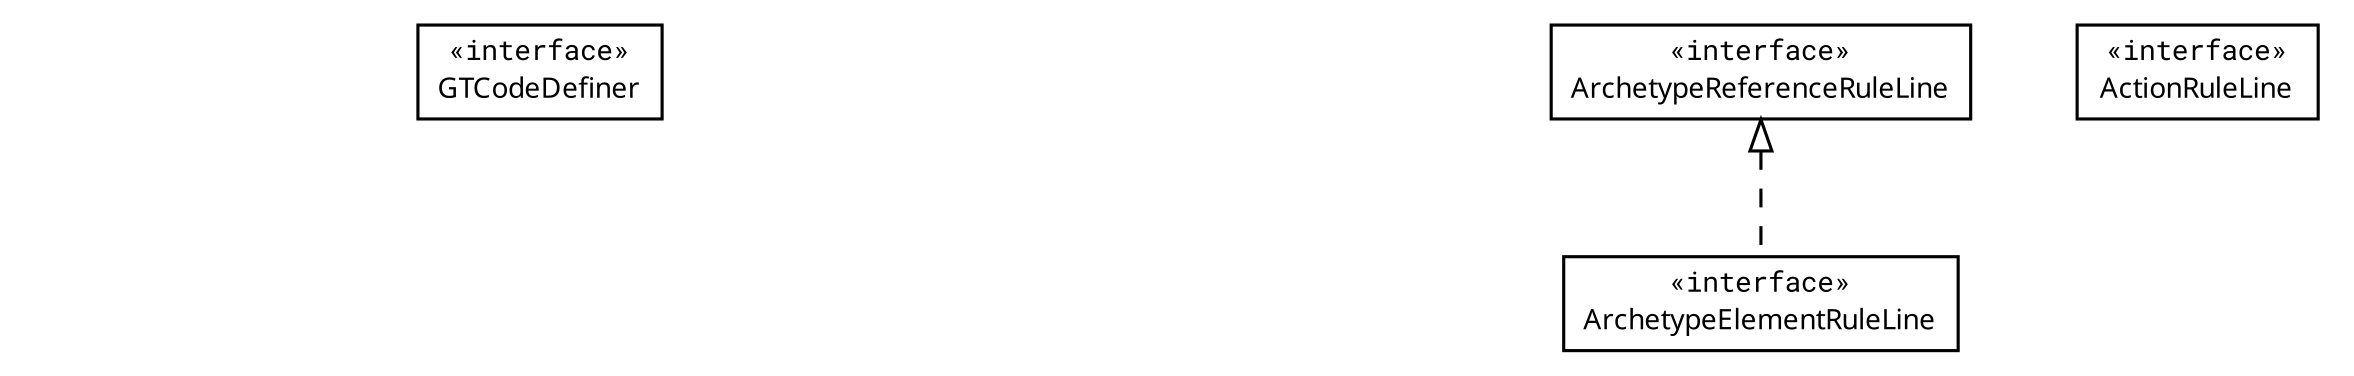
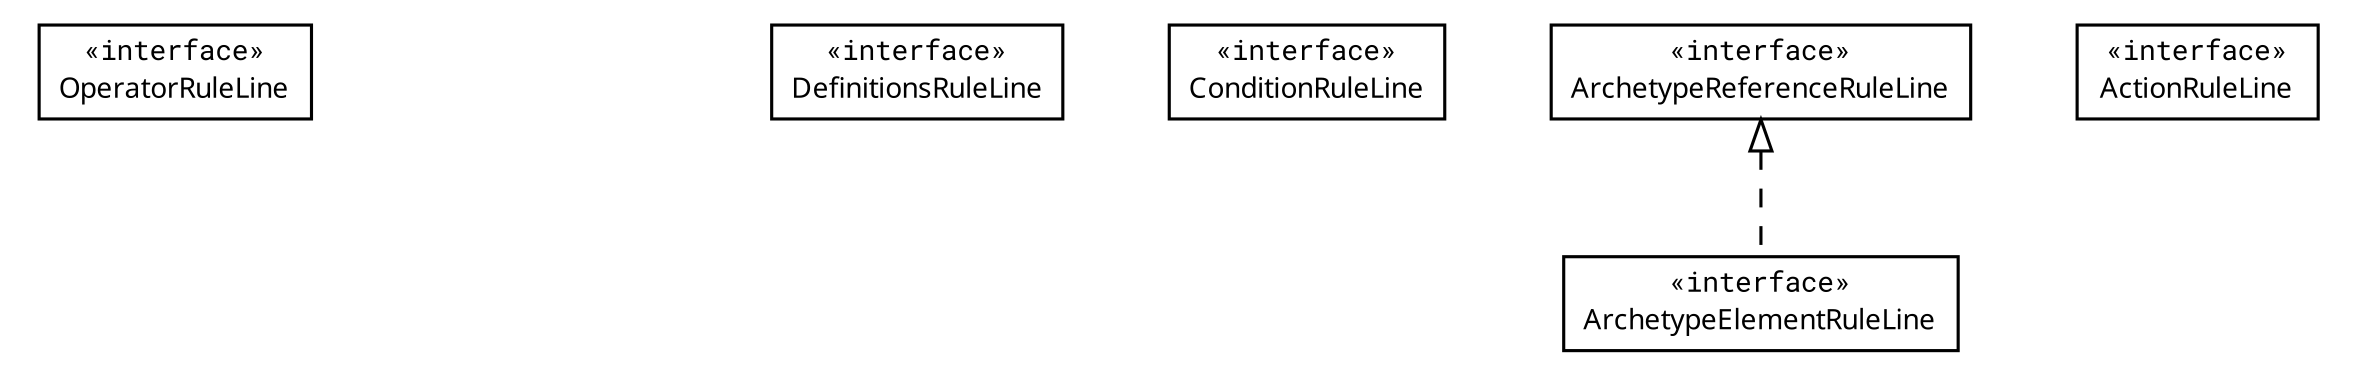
none -> (174, 72)
(540, 72) -> none
none -> (916, 72)
none -> (1307, 72)
